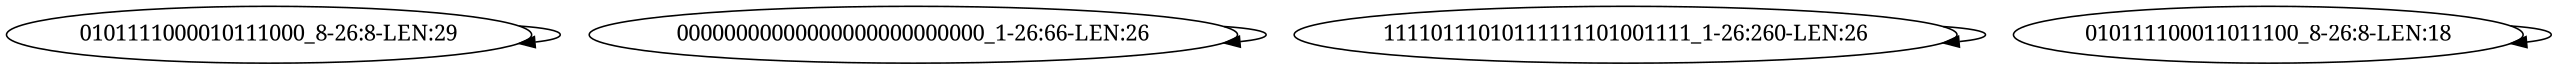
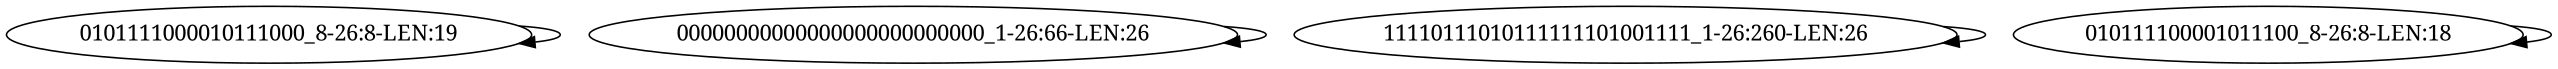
(269, 35) -> (269, 35)
(2268, 35) -> (2268, 35)
